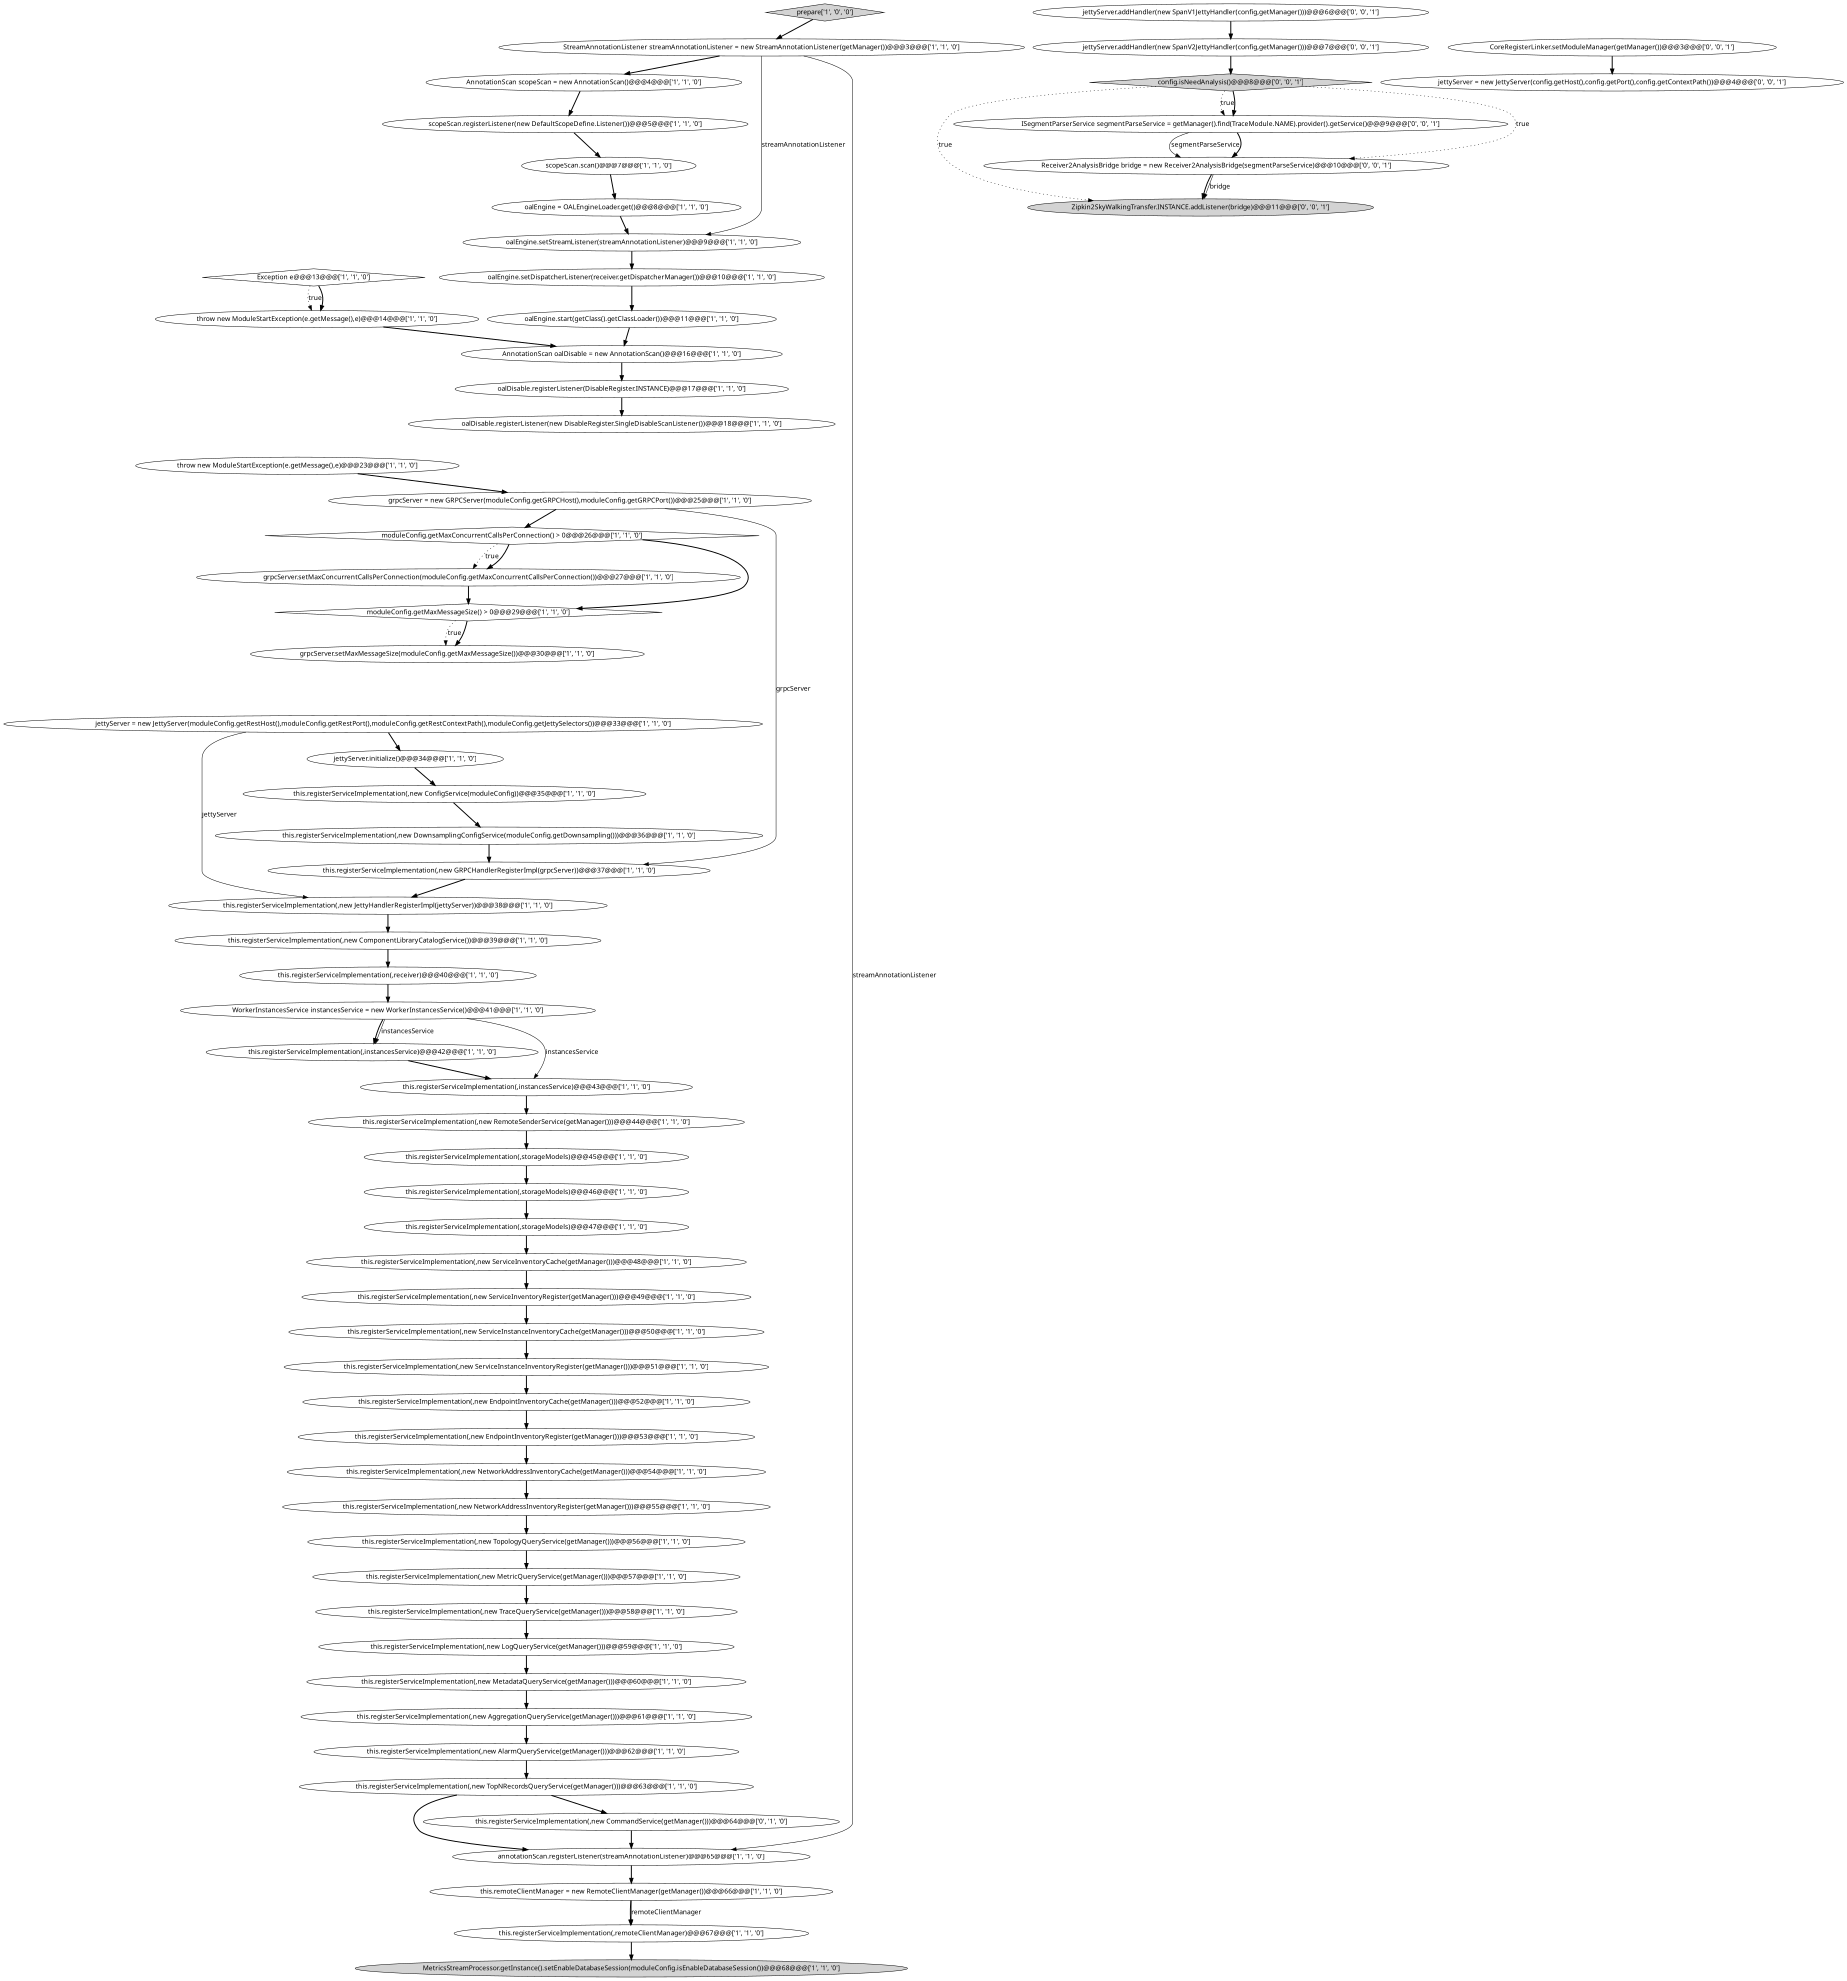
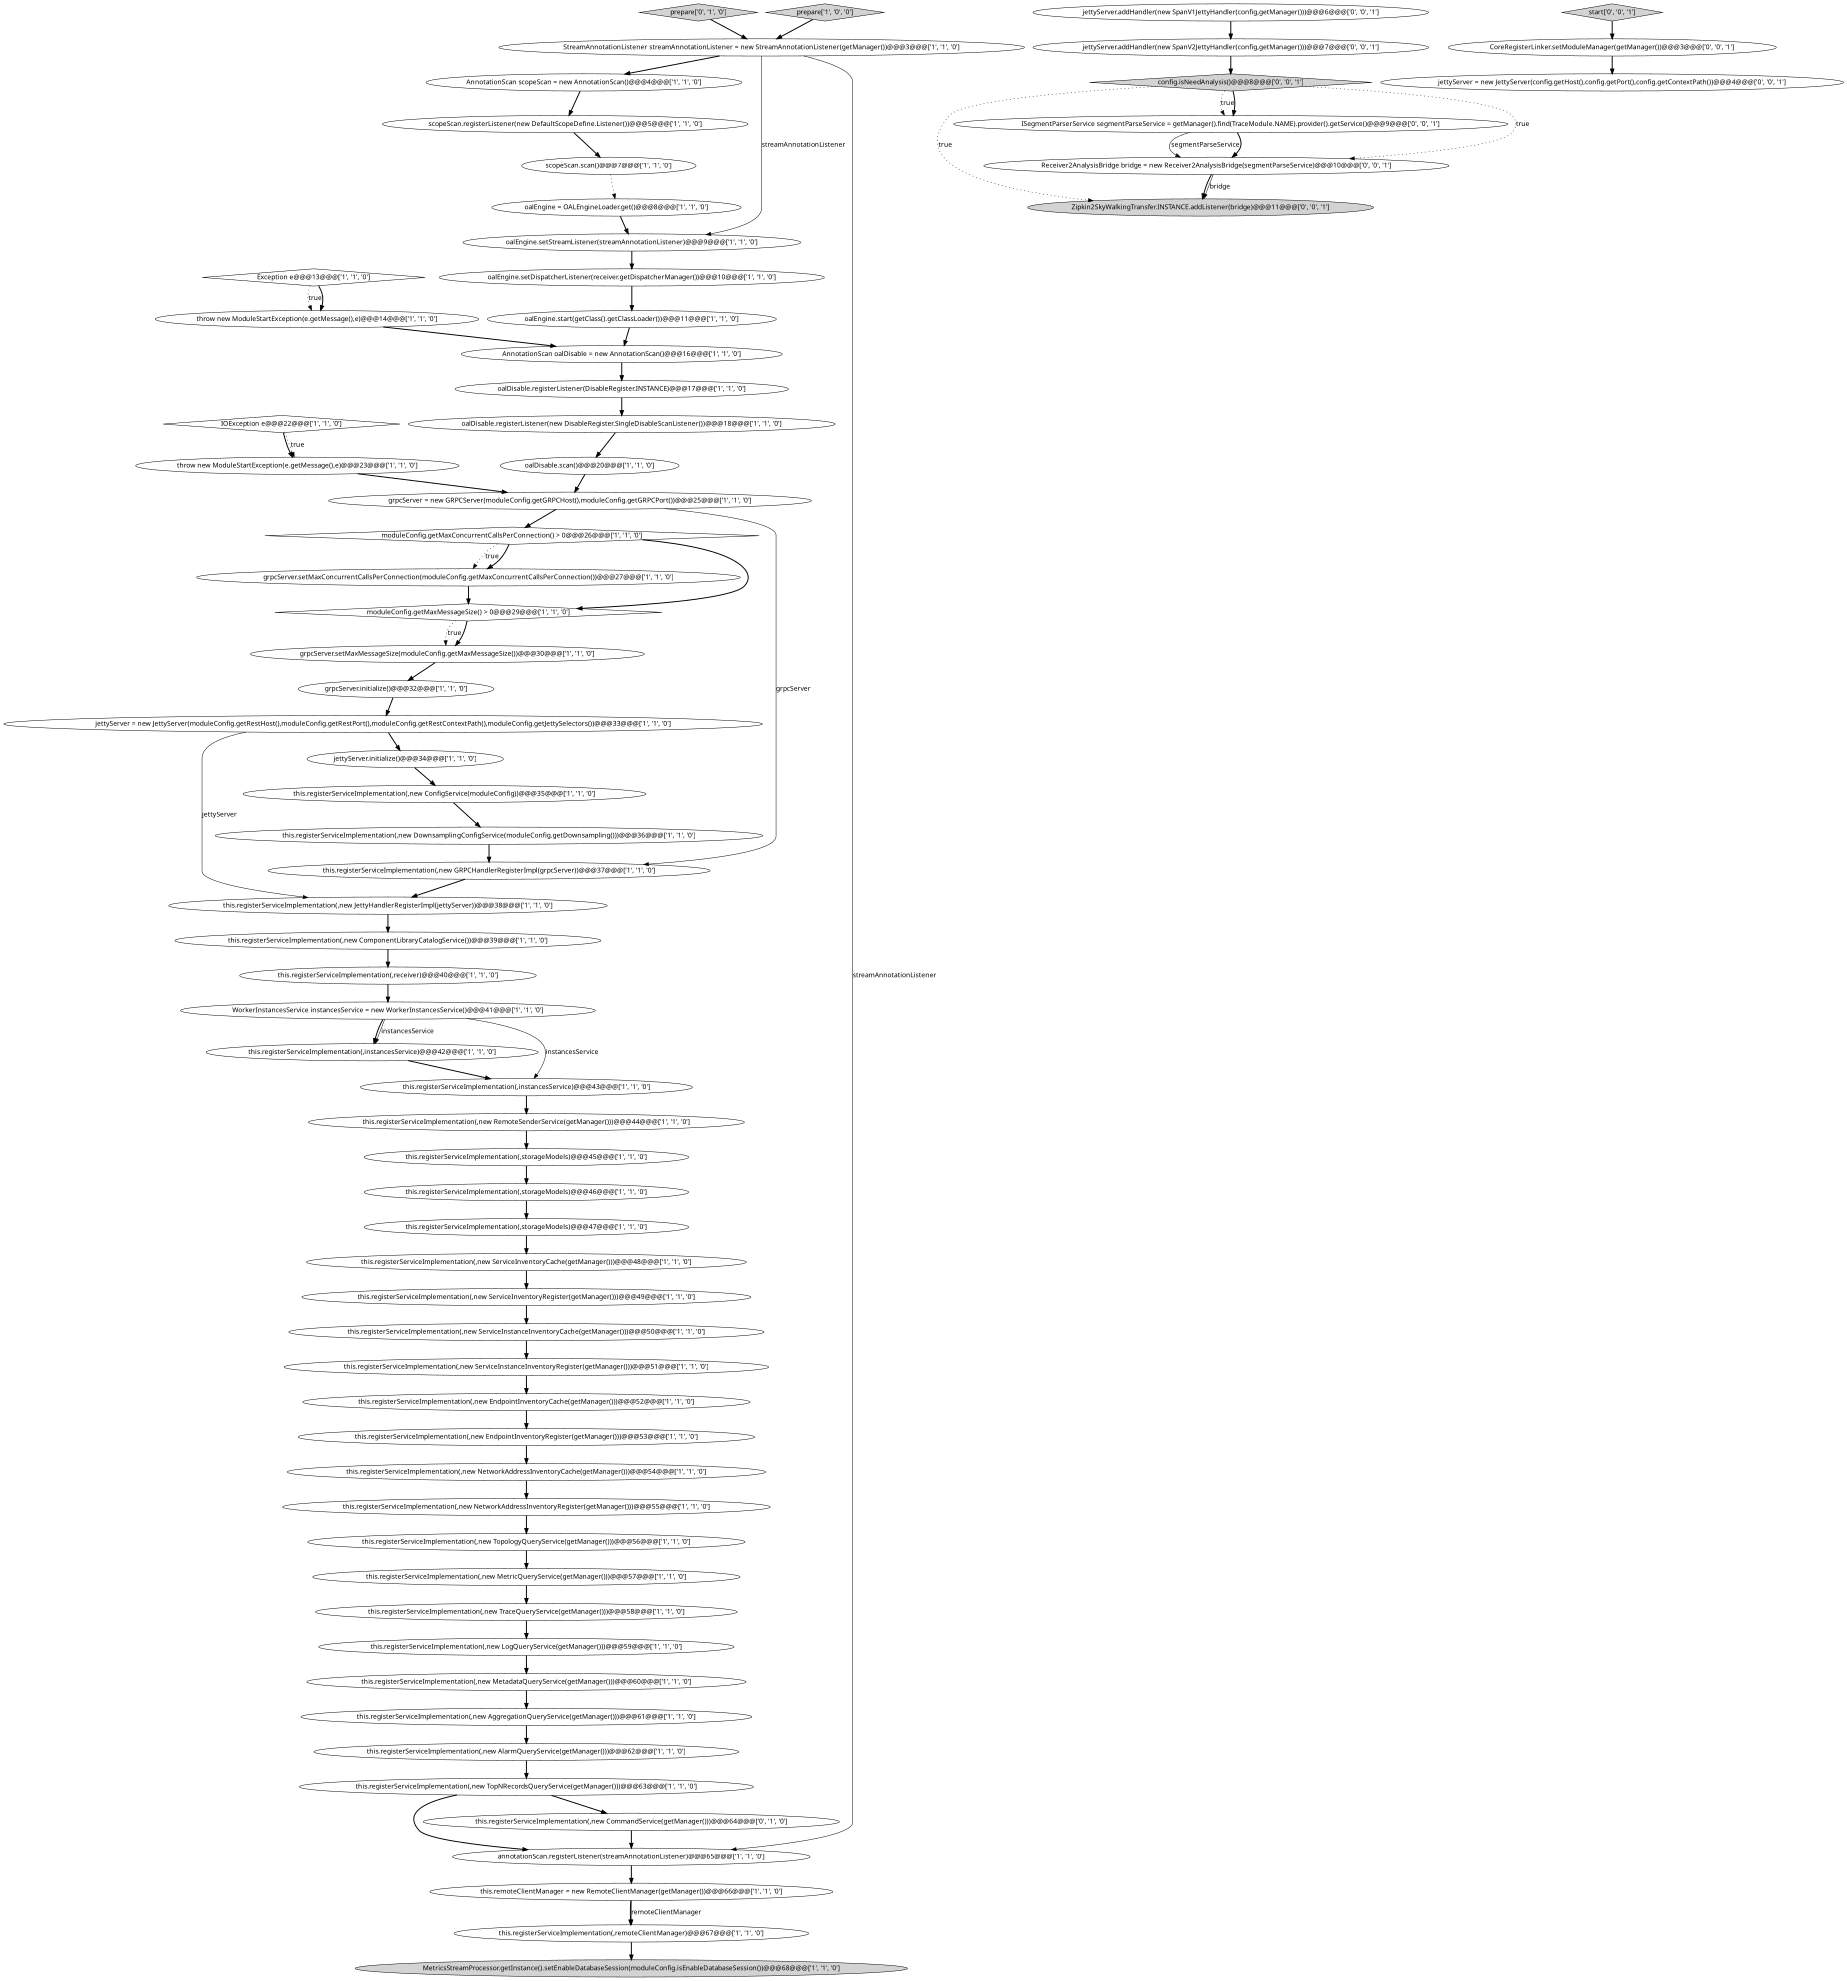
none -> (698, 12)
none -> (1612, 12)
(612, 184) -> (612, 184)
none -> (282, 424)
none -> (590, 466)
none -> (396, 689)
